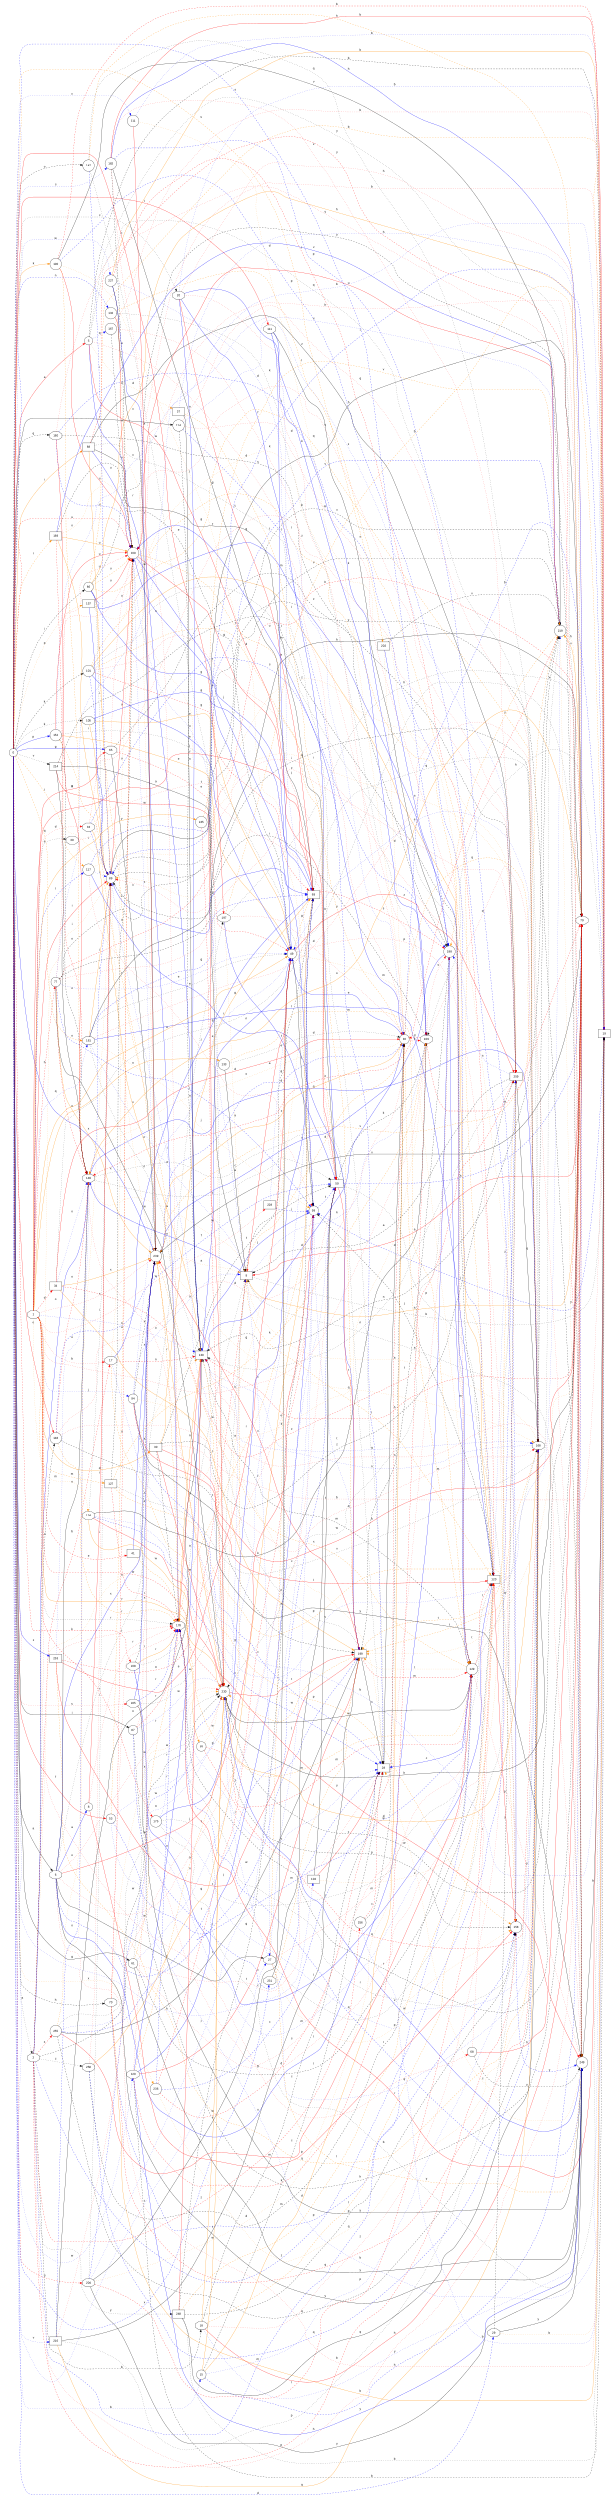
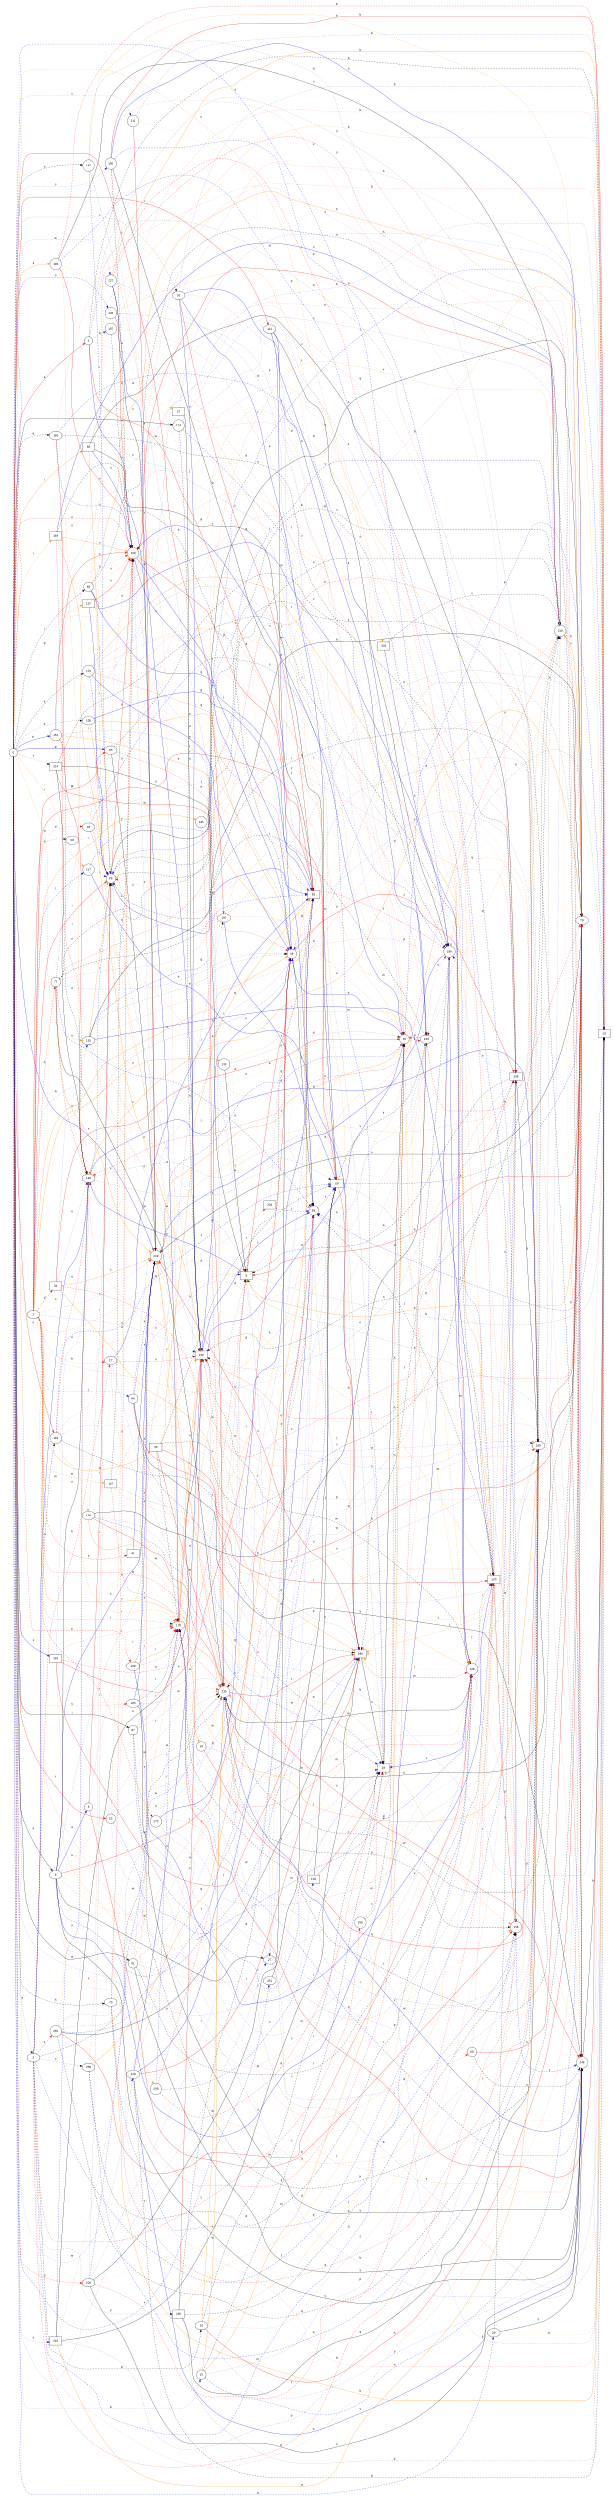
(526, 1854) -> (526, 1854)
